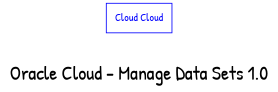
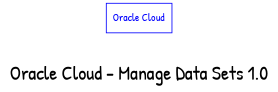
(139, 18) -> (139, 18)
